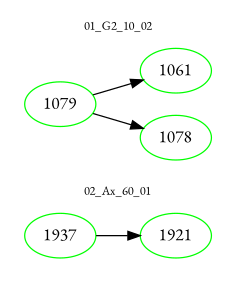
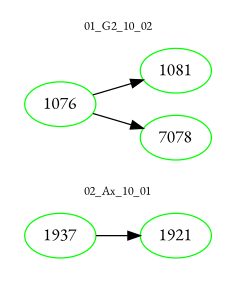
(176, 71) -> (176, 71)
(60, 104) -> (60, 104)
(176, 138) -> (176, 138)
(118, 192) -> (118, 192)
